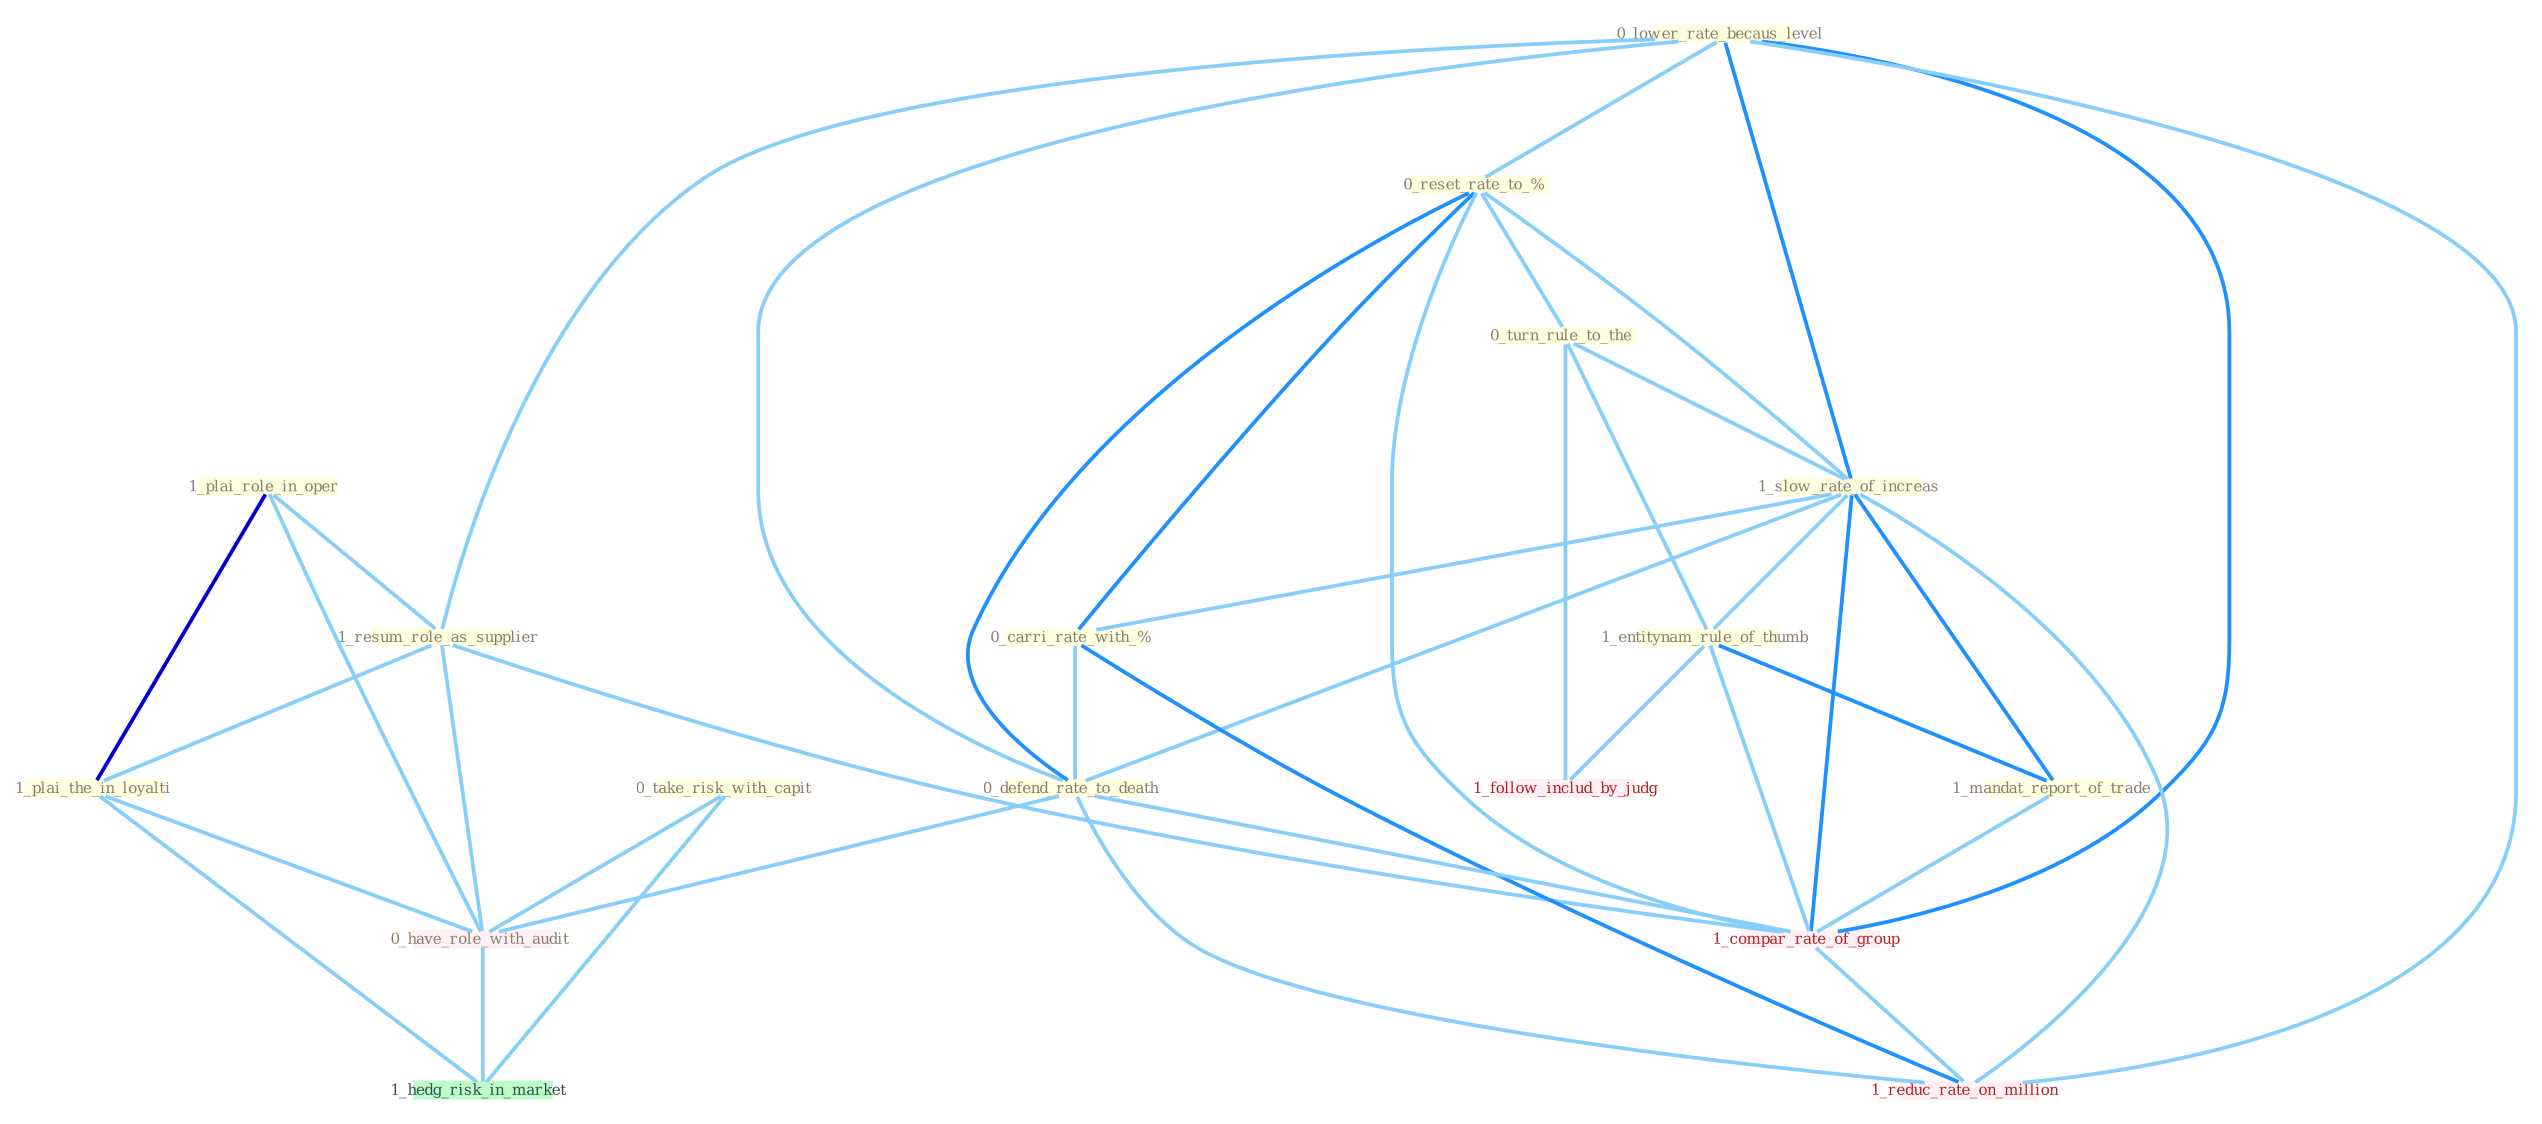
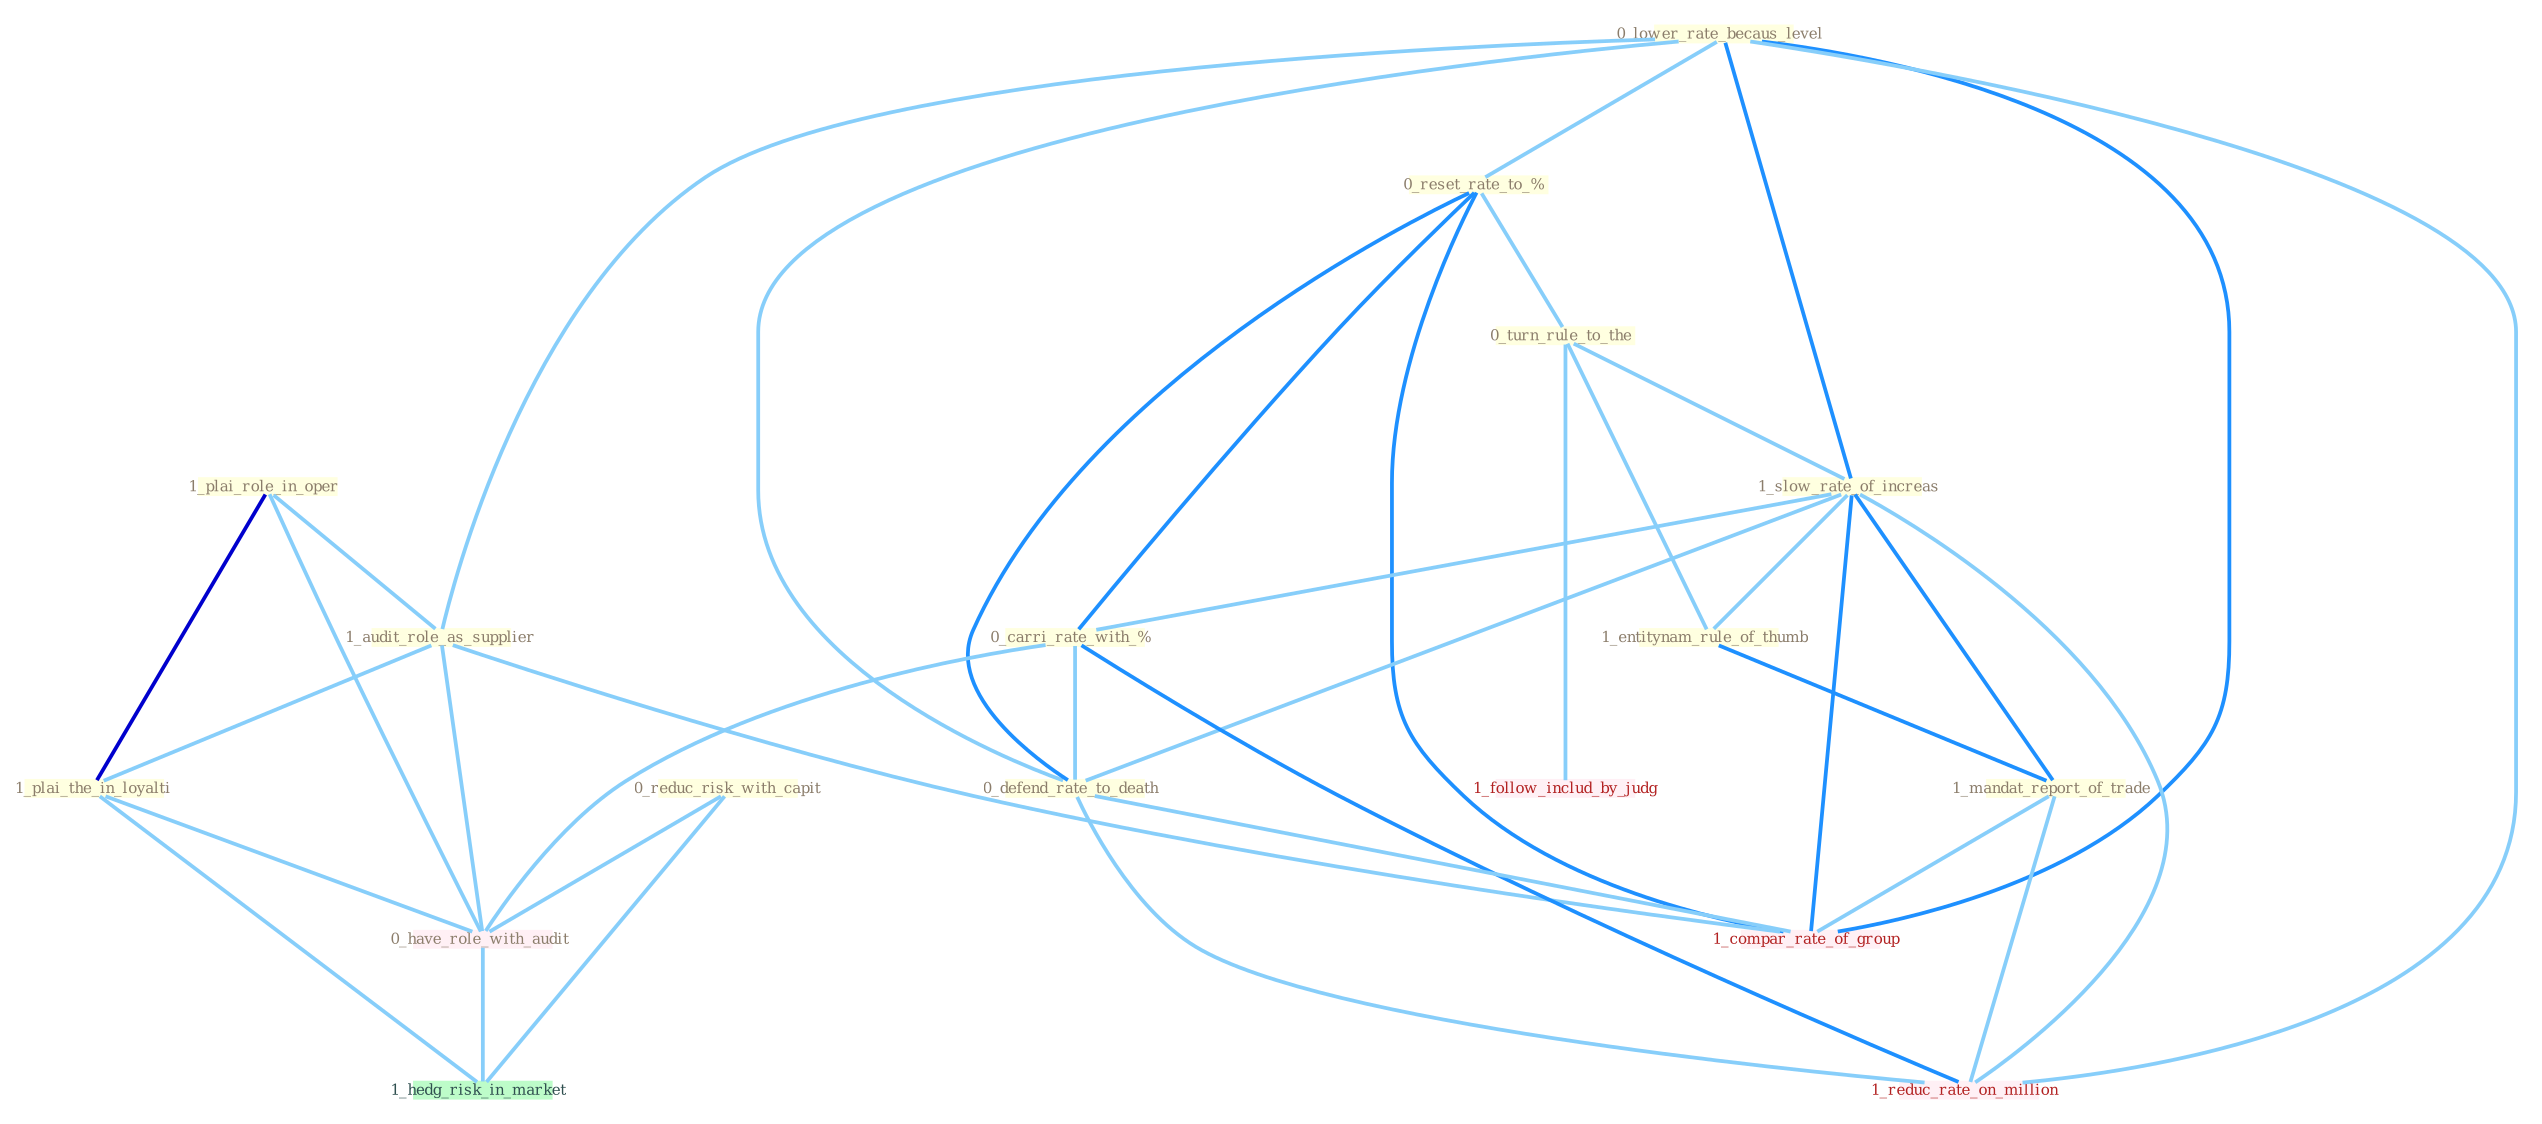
(1670, 331) -> none
(441, 638) -> (441, 638)
(1398, 699) -> (1398, 699)
(1637, 713) -> none
(728, 788) -> (728, 788)
(1760, 788) -> none
(779, 864) -> (762, 716)
(1890, 1015) -> (2013, 939)
